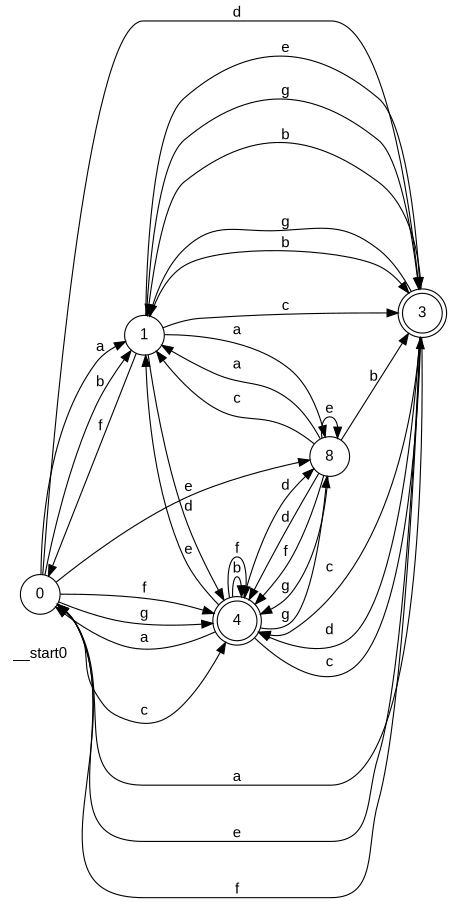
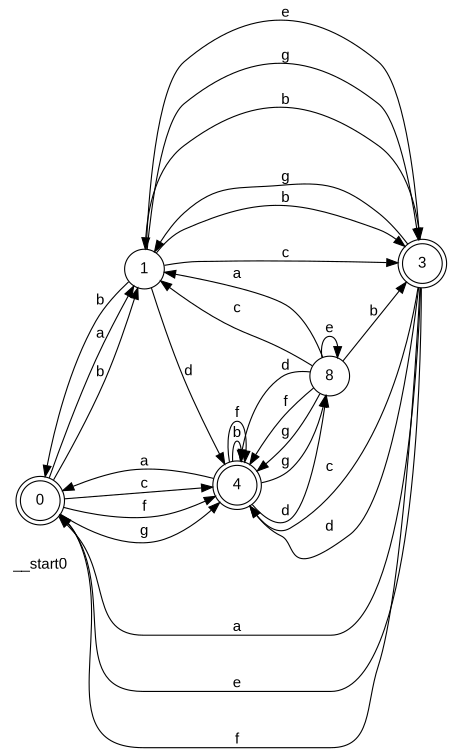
(116, 61) -> none
(262, 352) -> none
(100, 426) -> (100, 301)
(162, 493) -> none
(158, 512) -> none
(397, 569) -> none
(40, 594) -> (40, 501)
